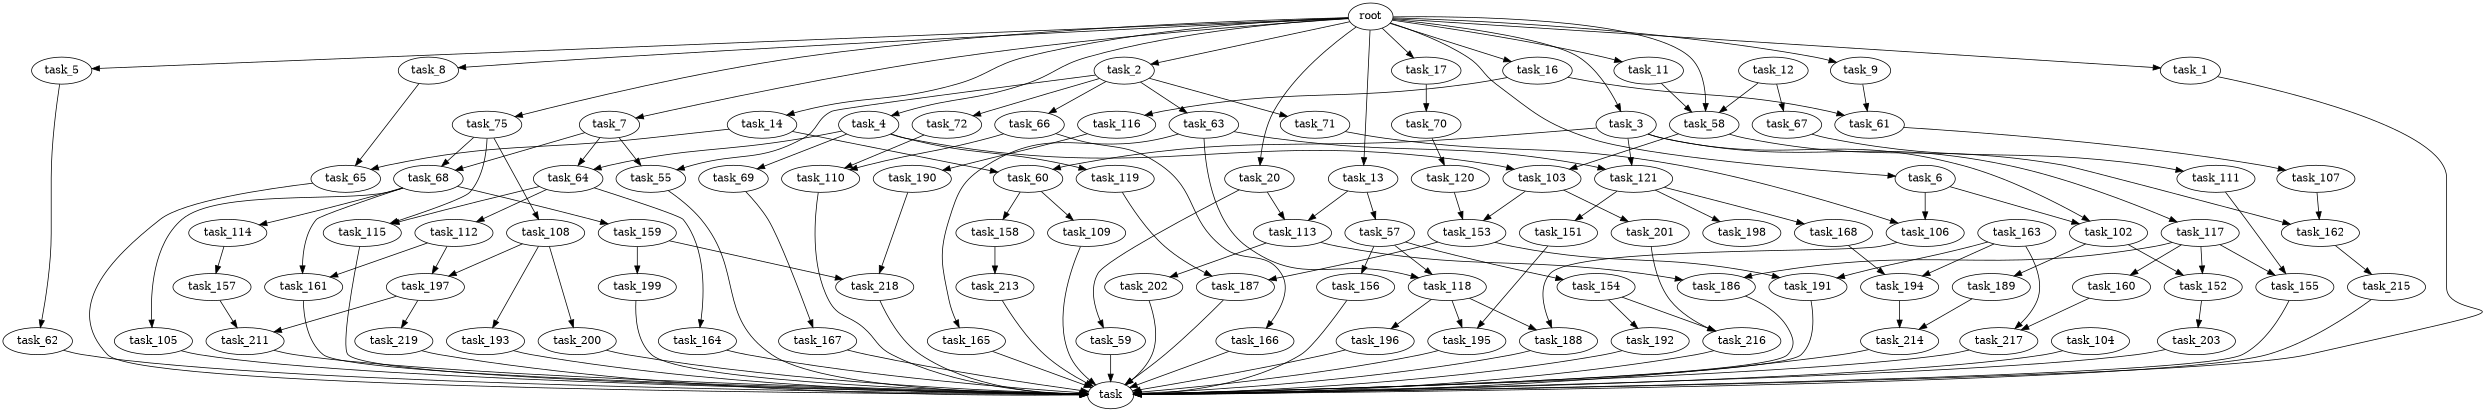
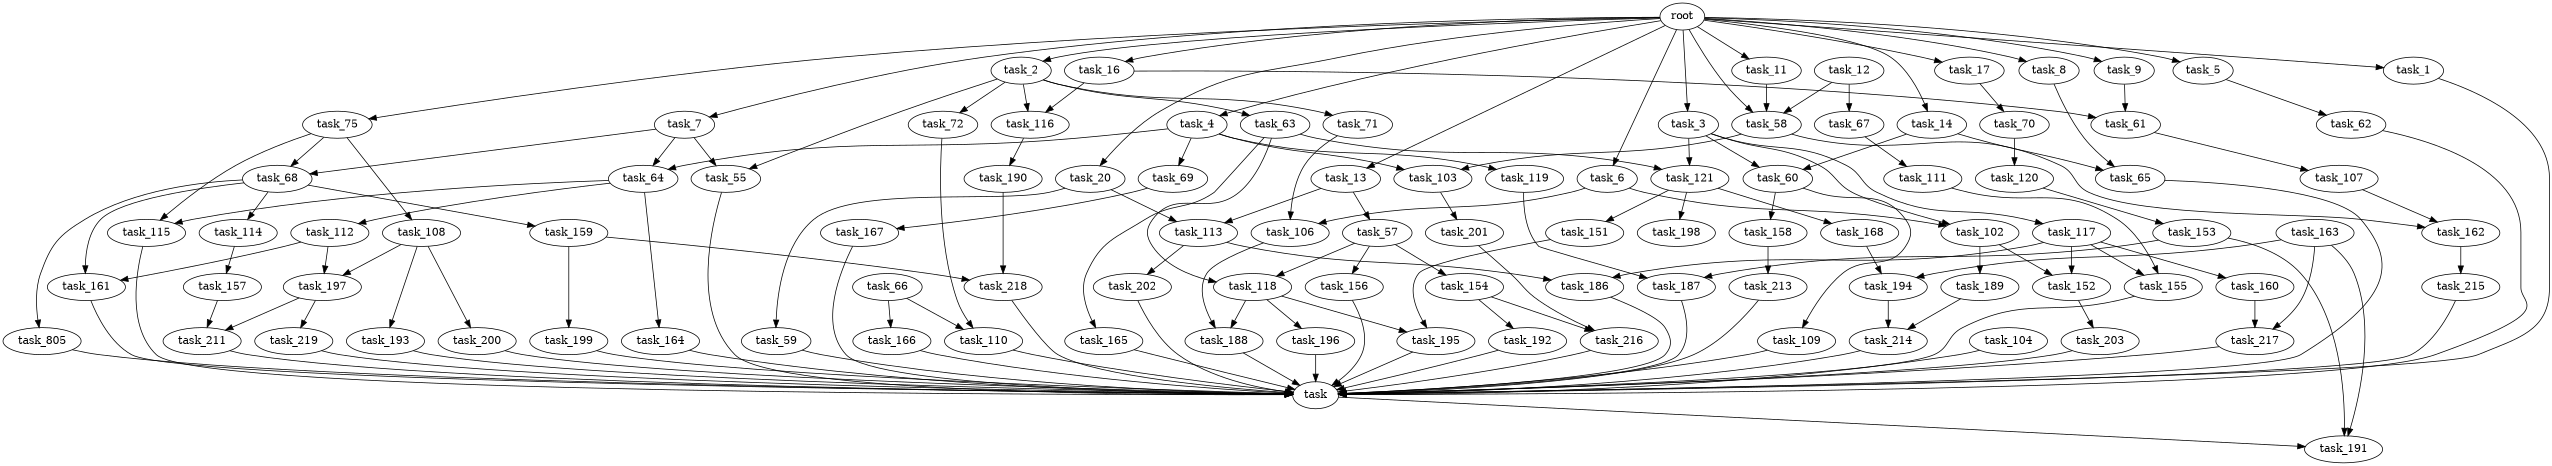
(1081, 96) -> (1025, 94)
(1508, 204) -> none
(153, 341) -> (42, 341)
(1501, 382) -> (1818, 422)
